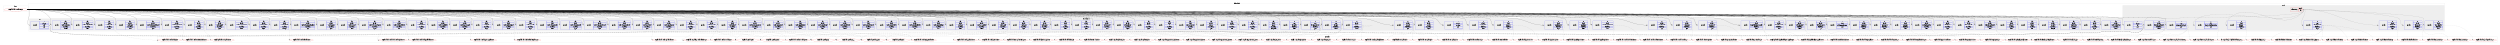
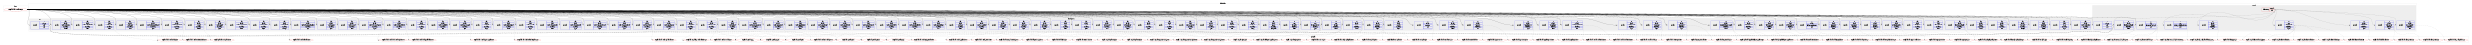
(1195, 40) -> none
(1273, 40) -> (1267, 40)
(2231, 40) -> (2202, 40)
